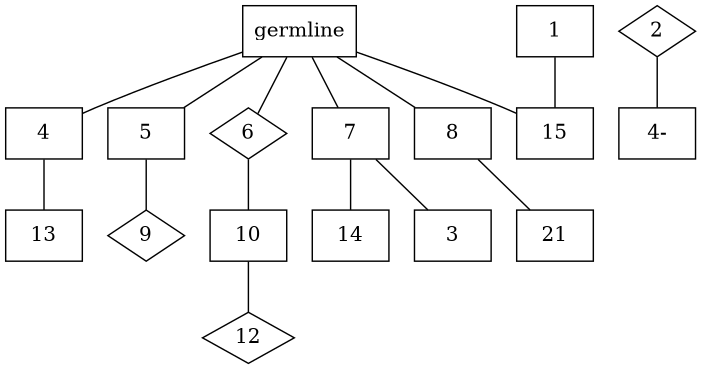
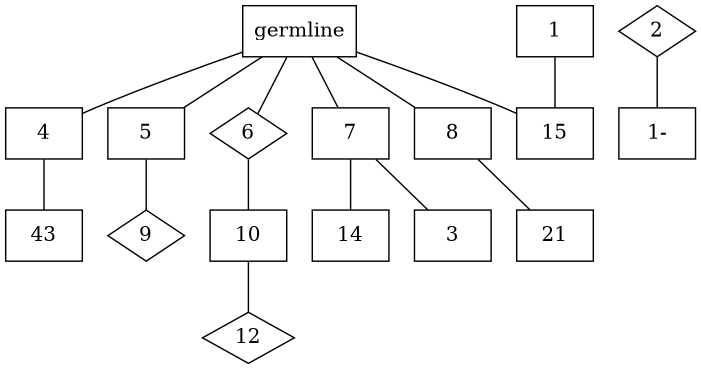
(657, 133) -> (657, 133)
(44, 236) -> (44, 236)
